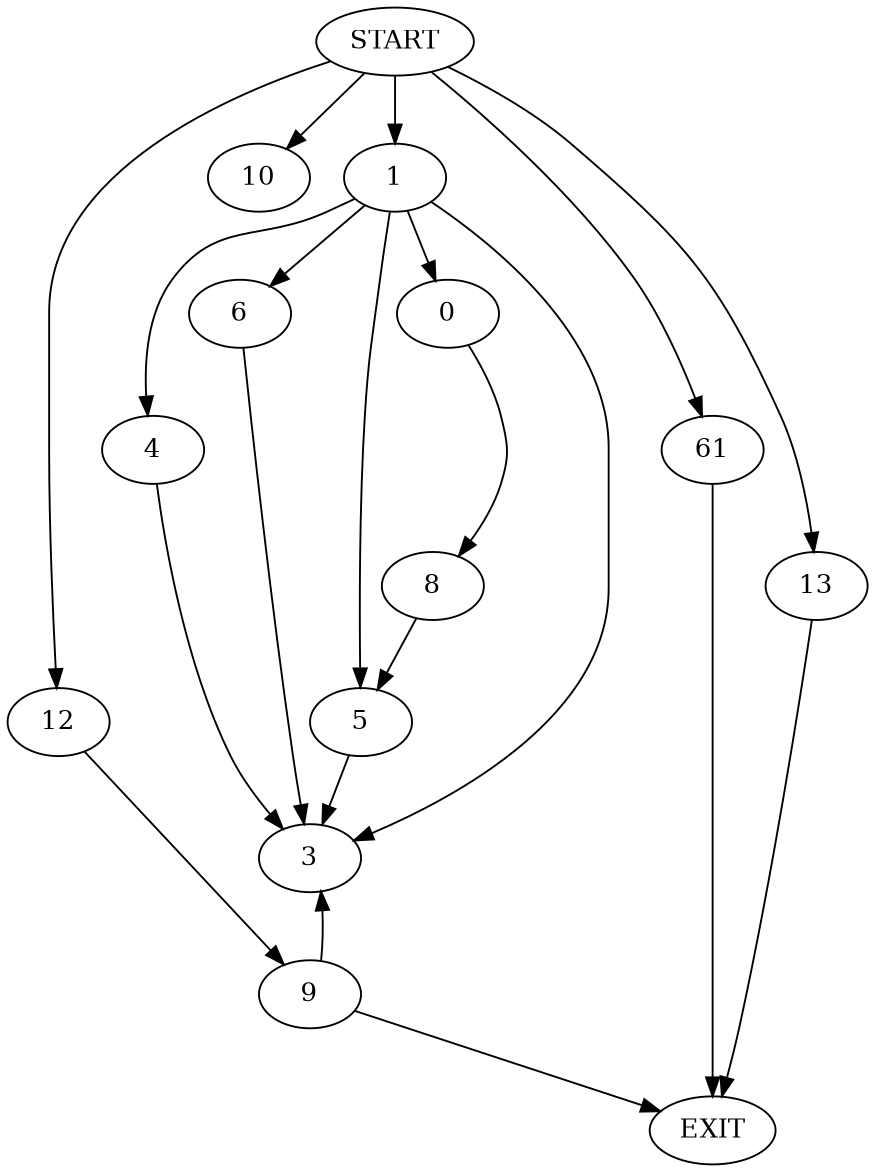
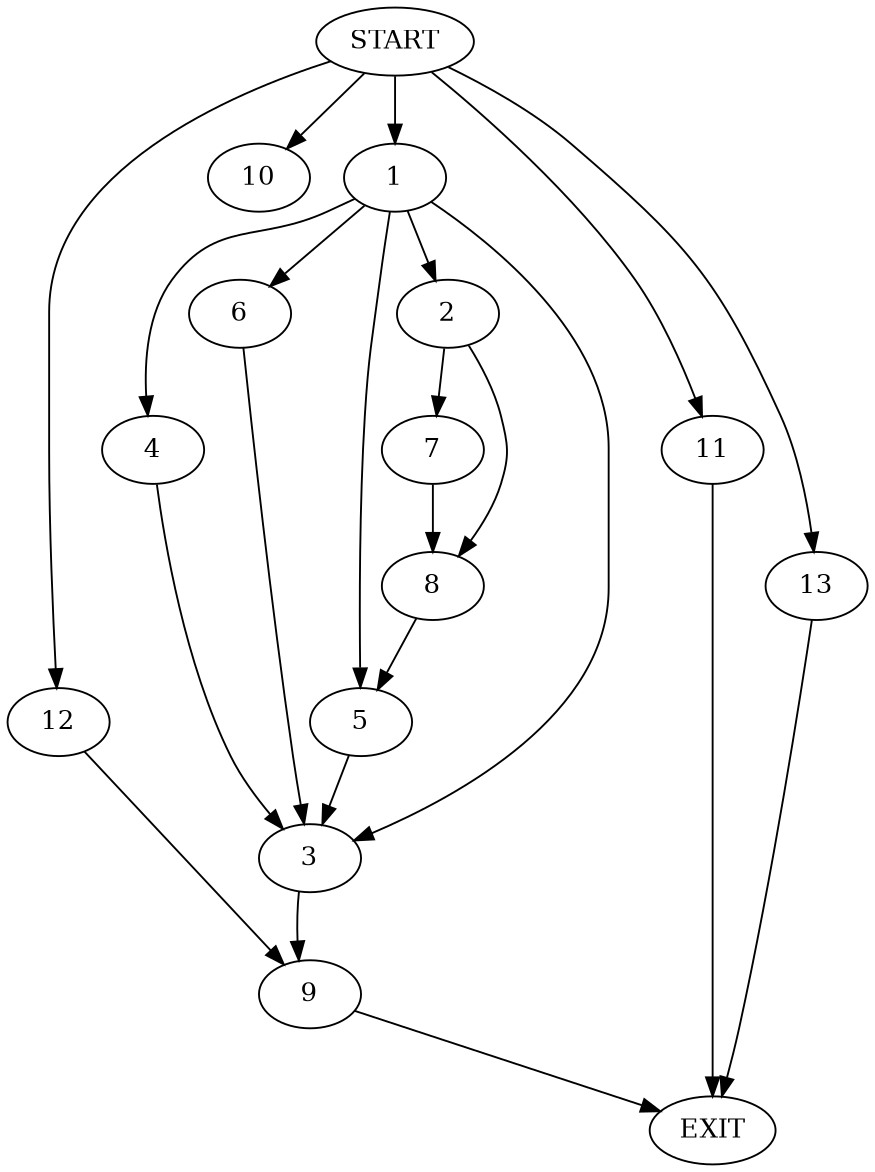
(448, 314) -> (448, 314)
none -> (433, 450)
(713, 450) -> (713, 450)
(323, 936) -> (297, 916)
